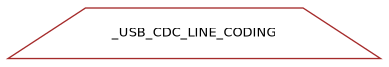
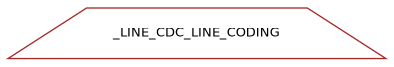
(194, 33) -> (197, 33)
